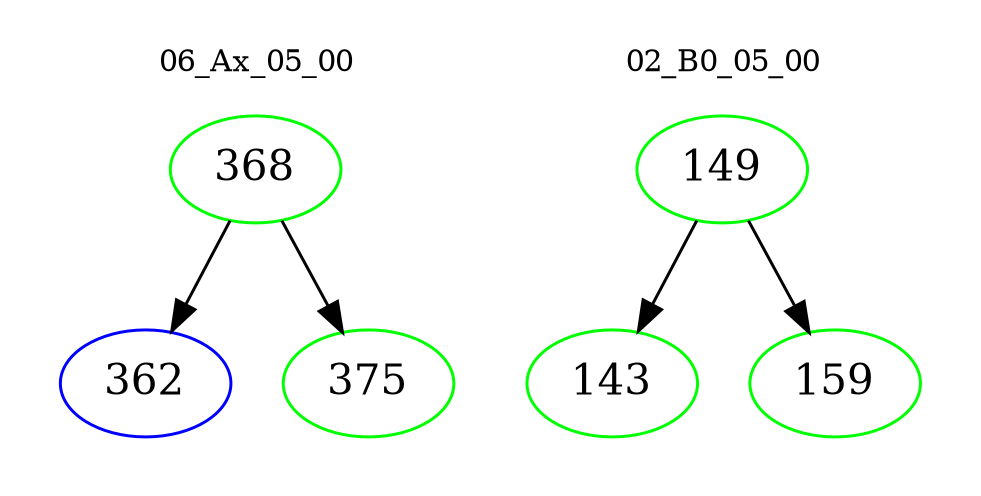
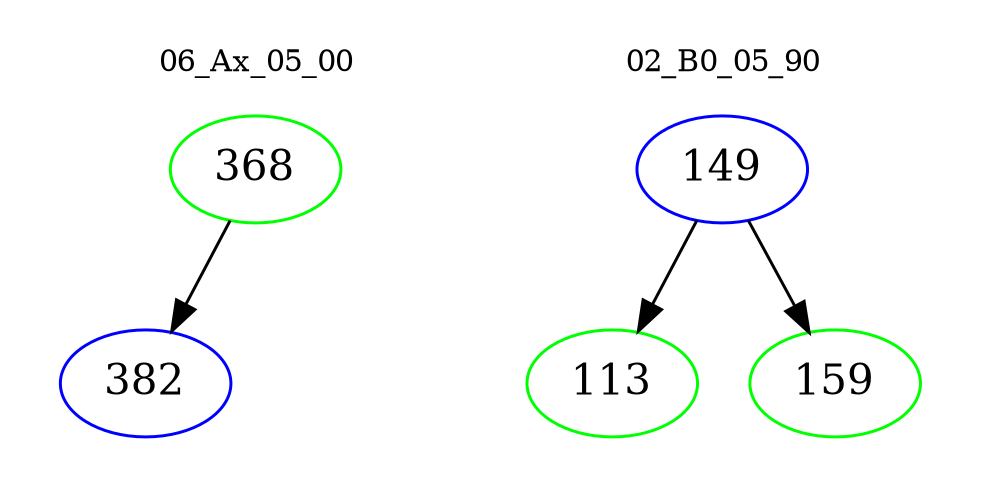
(724, 64) -> (724, 64)
(722, 169) -> (722, 169)
(146, 383) -> (146, 383)
(369, 383) -> none
(612, 383) -> (612, 383)
